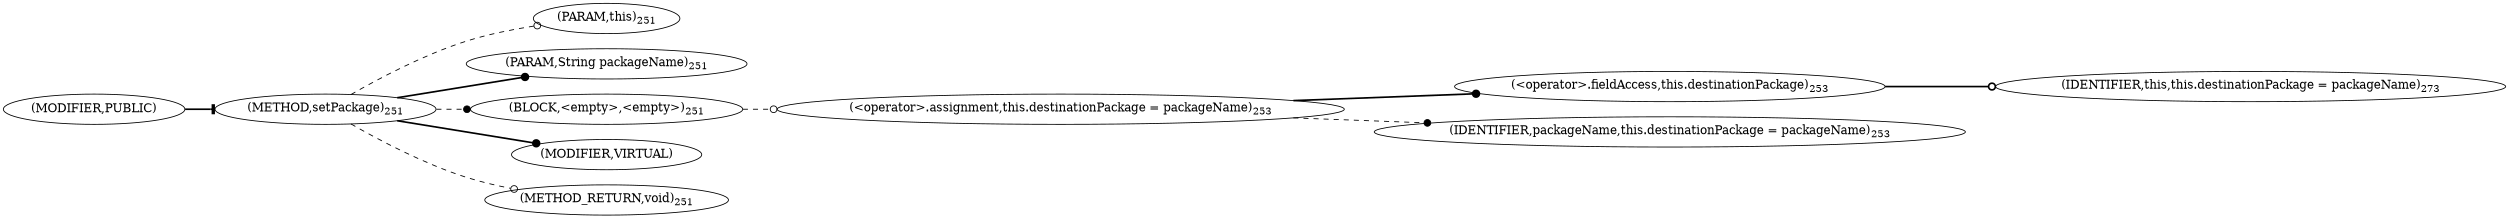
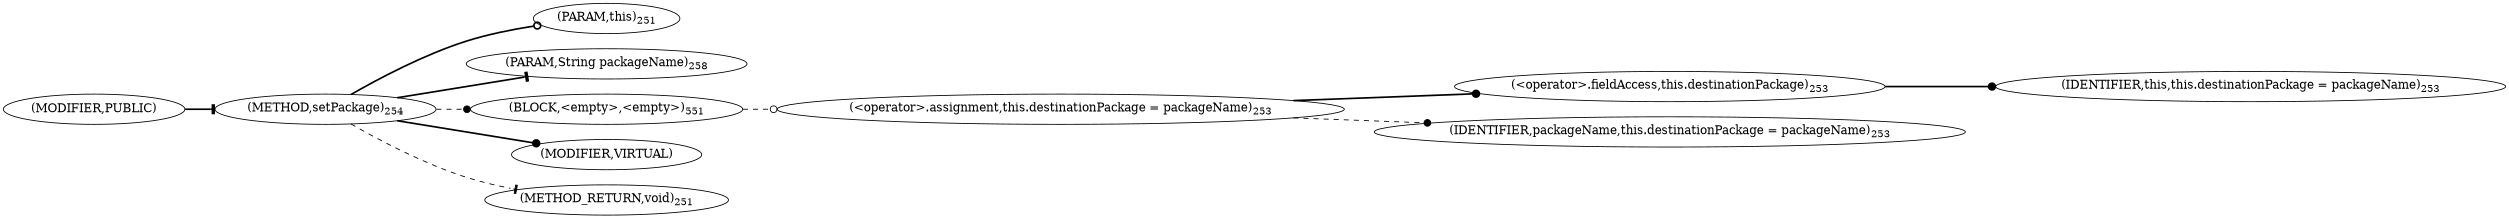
(439, 51) -> (439, 51)
(698, 63) -> (698, 63)
(2430, 85) -> (2430, 85)
(461, 87) -> (461, 87)
(1937, 87) -> (1937, 87)
(394, 108) -> (394, 108)
(695, 108) -> (695, 108)
(428, 163) -> (428, 163)
